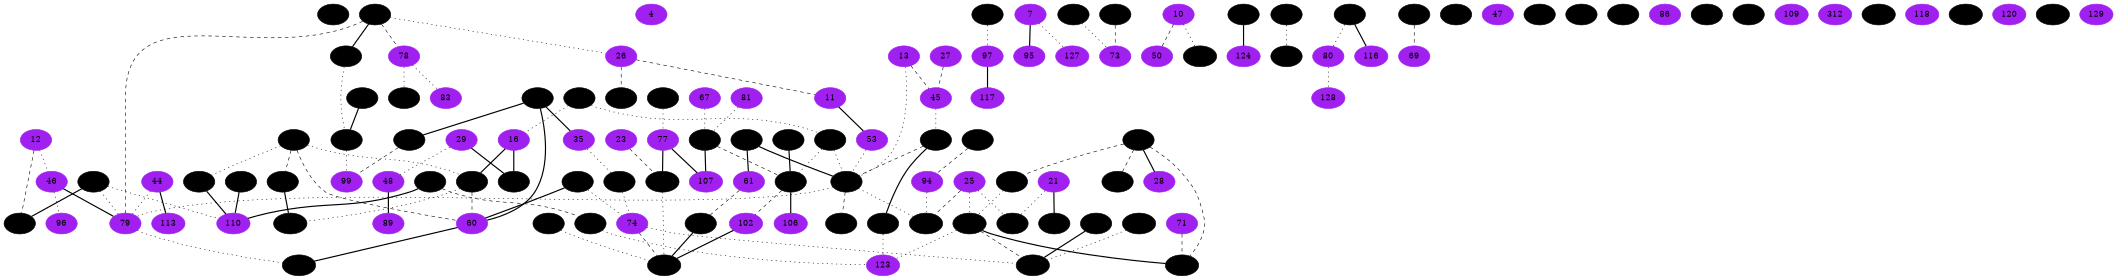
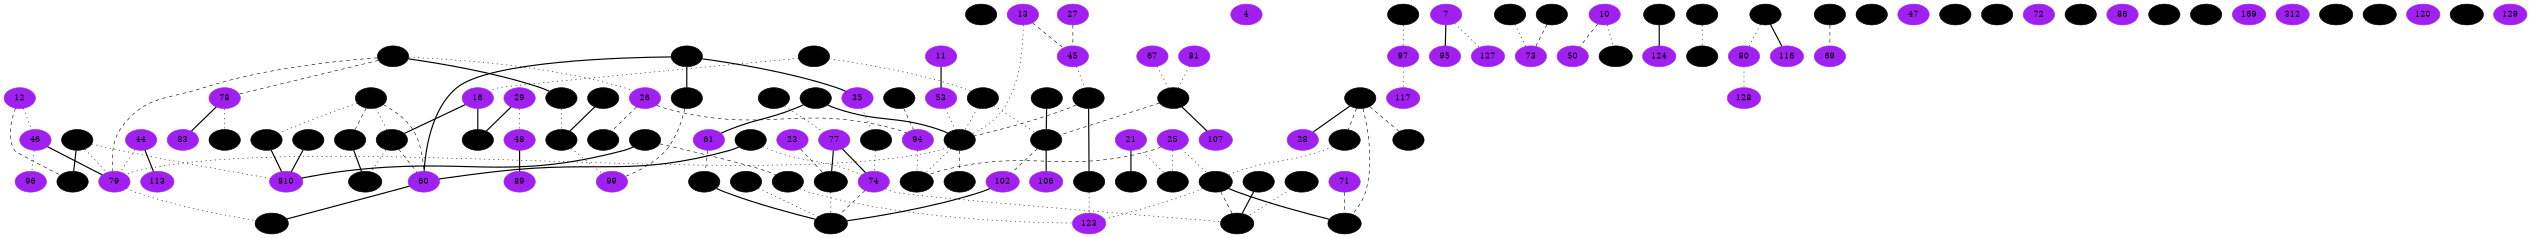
(1792, 15) -> (2249, 15)
(1922, 15) -> none
none -> (2039, 15)
(425, 77) -> (204, 119)
(726, 77) -> (781, 119)
(988, 77) -> (1403, 77)
(684, 161) -> (851, 158)
(233, 224) -> (286, 182)
